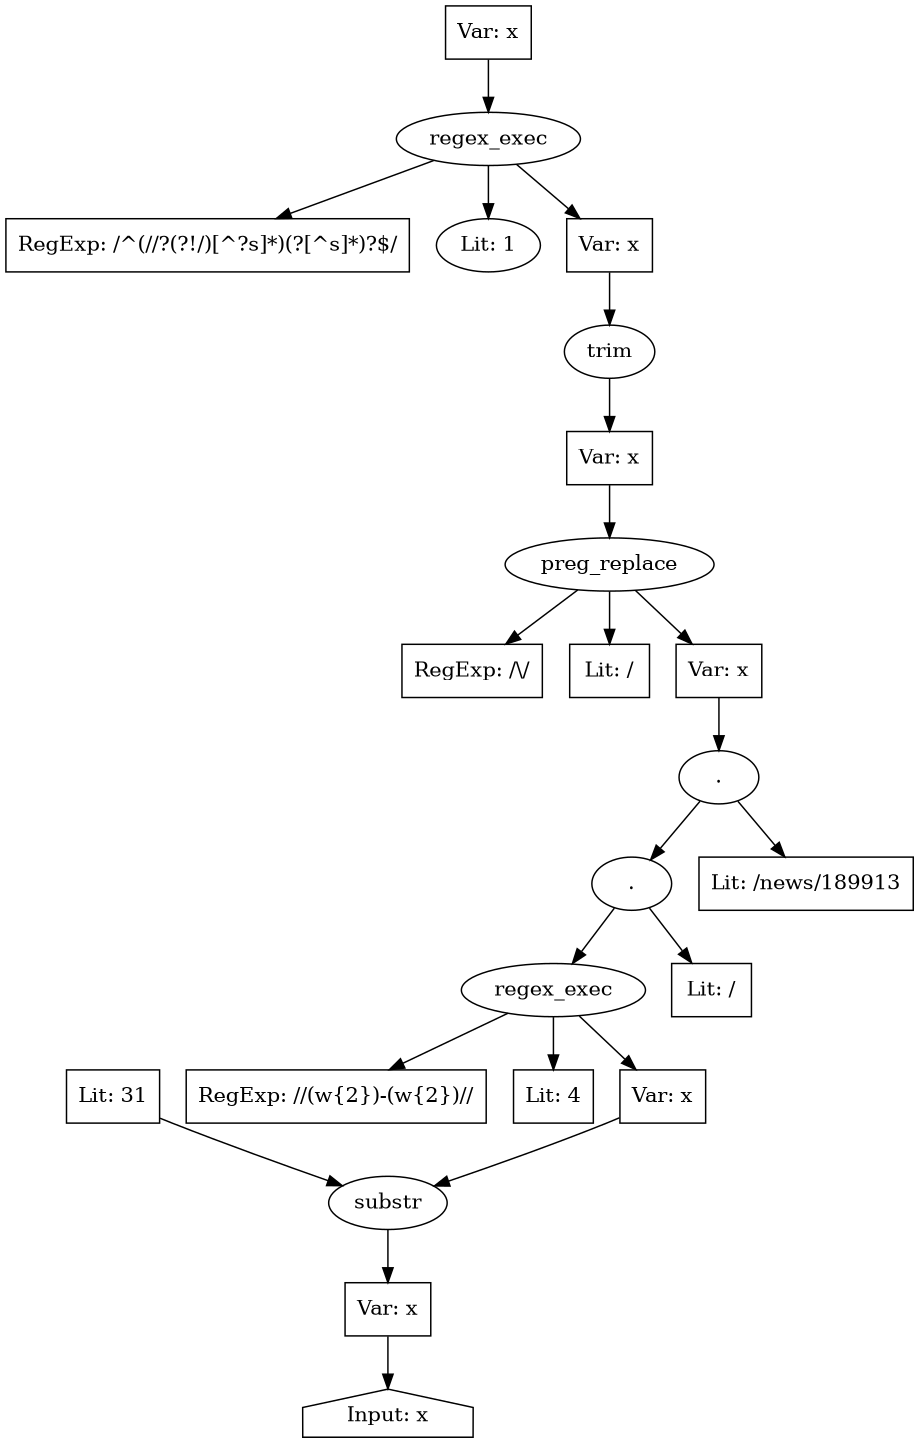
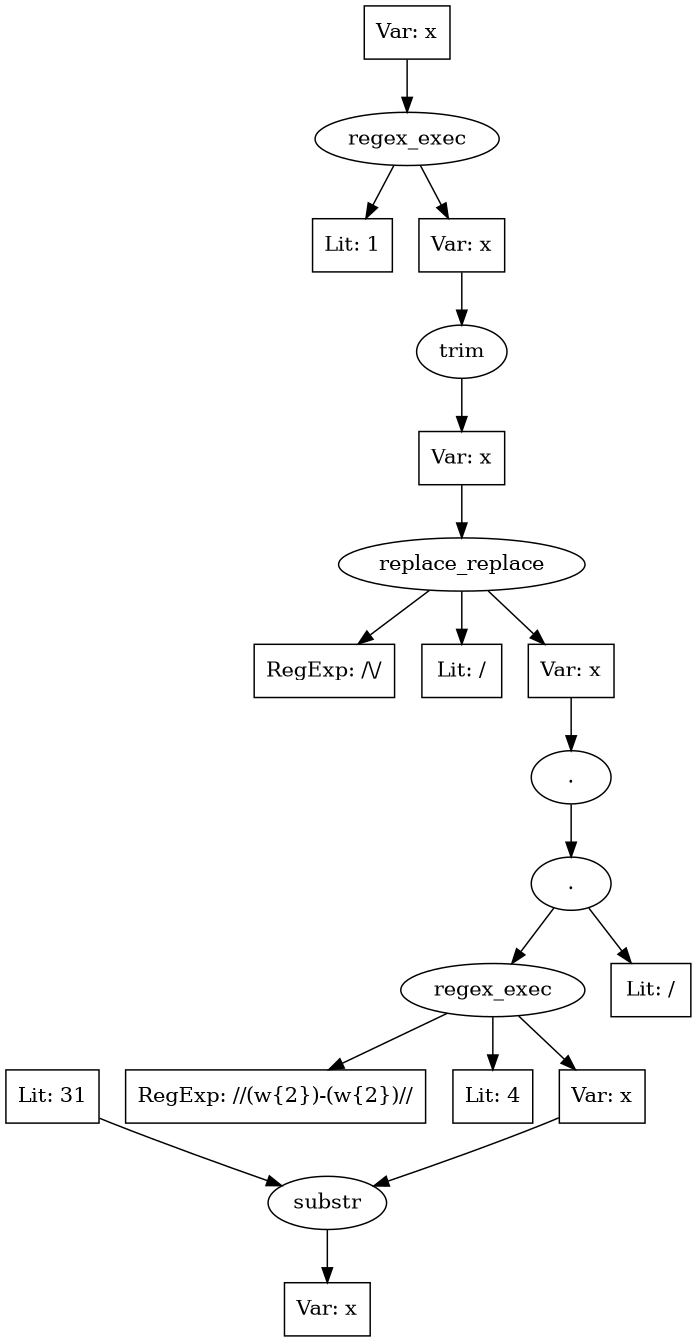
(208, 245) -> none
(488, 245) -> (352, 245)
(610, 565) -> (462, 565)
(806, 884) -> none
(388, 1416) -> none
